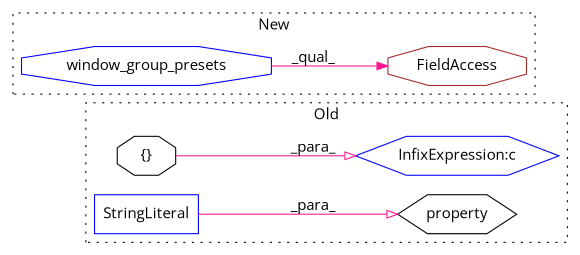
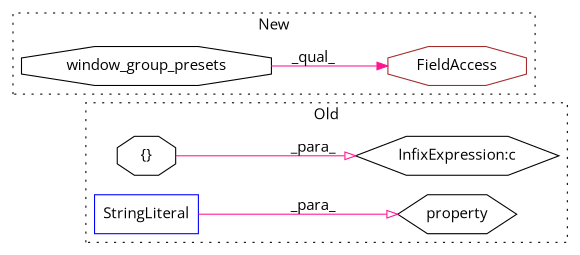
(146, 66) -> (146, 66)
(457, 156) -> (457, 156)
